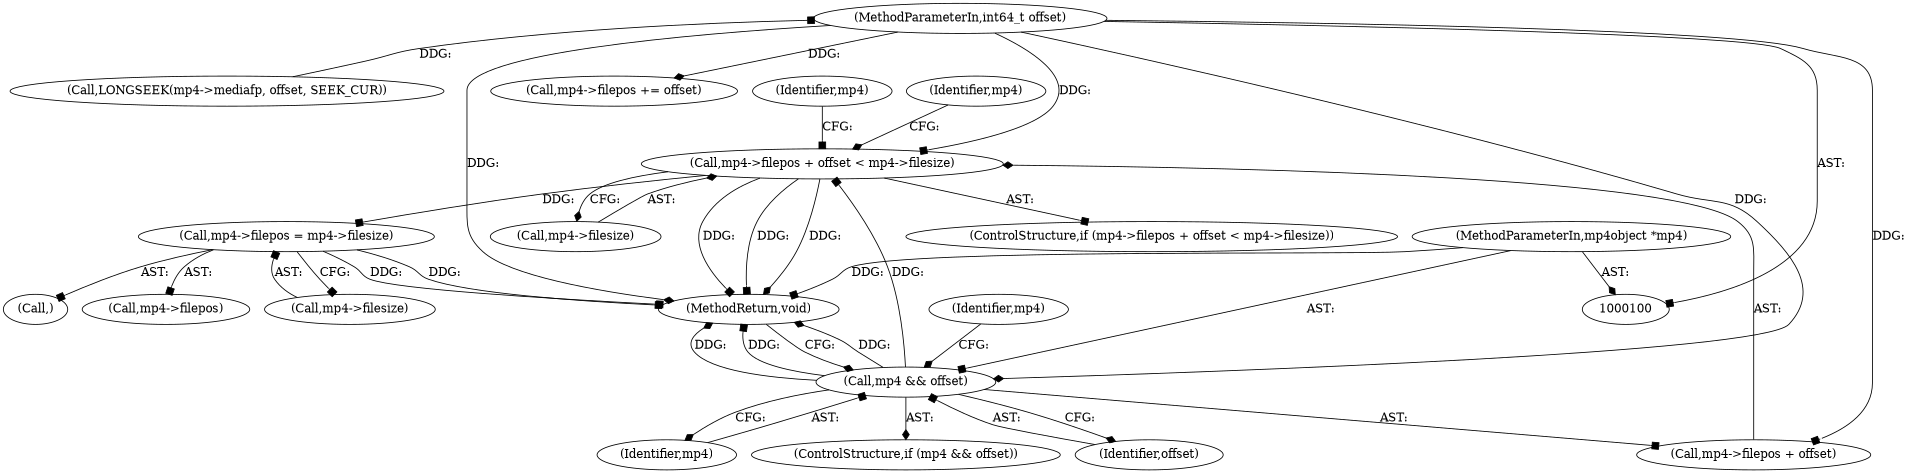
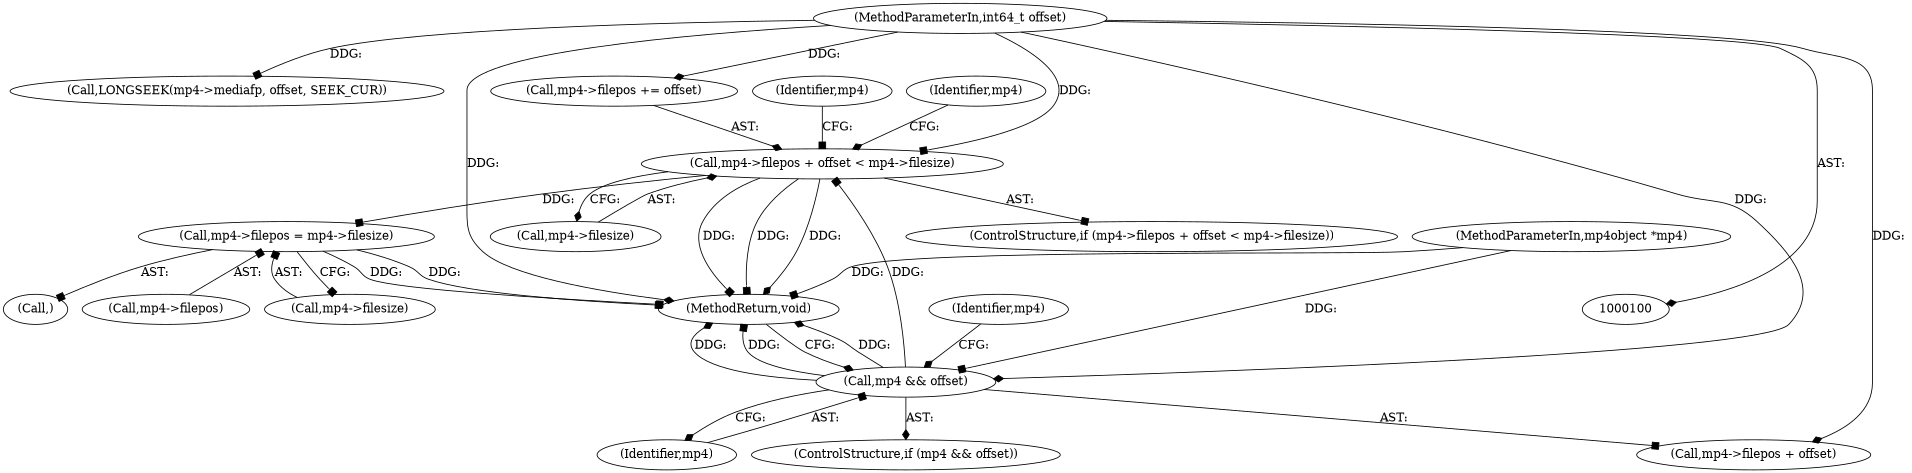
(548, 34) -> (536, 29)
(1801, 48) -> (1801, 48)
(1801, 59) -> (1801, 59)
(1489, 181) -> (713, 126)
(188, 263) -> (222, 275)
(1596, 269) -> none
(1323, 309) -> (1323, 309)
(1149, 455) -> none
